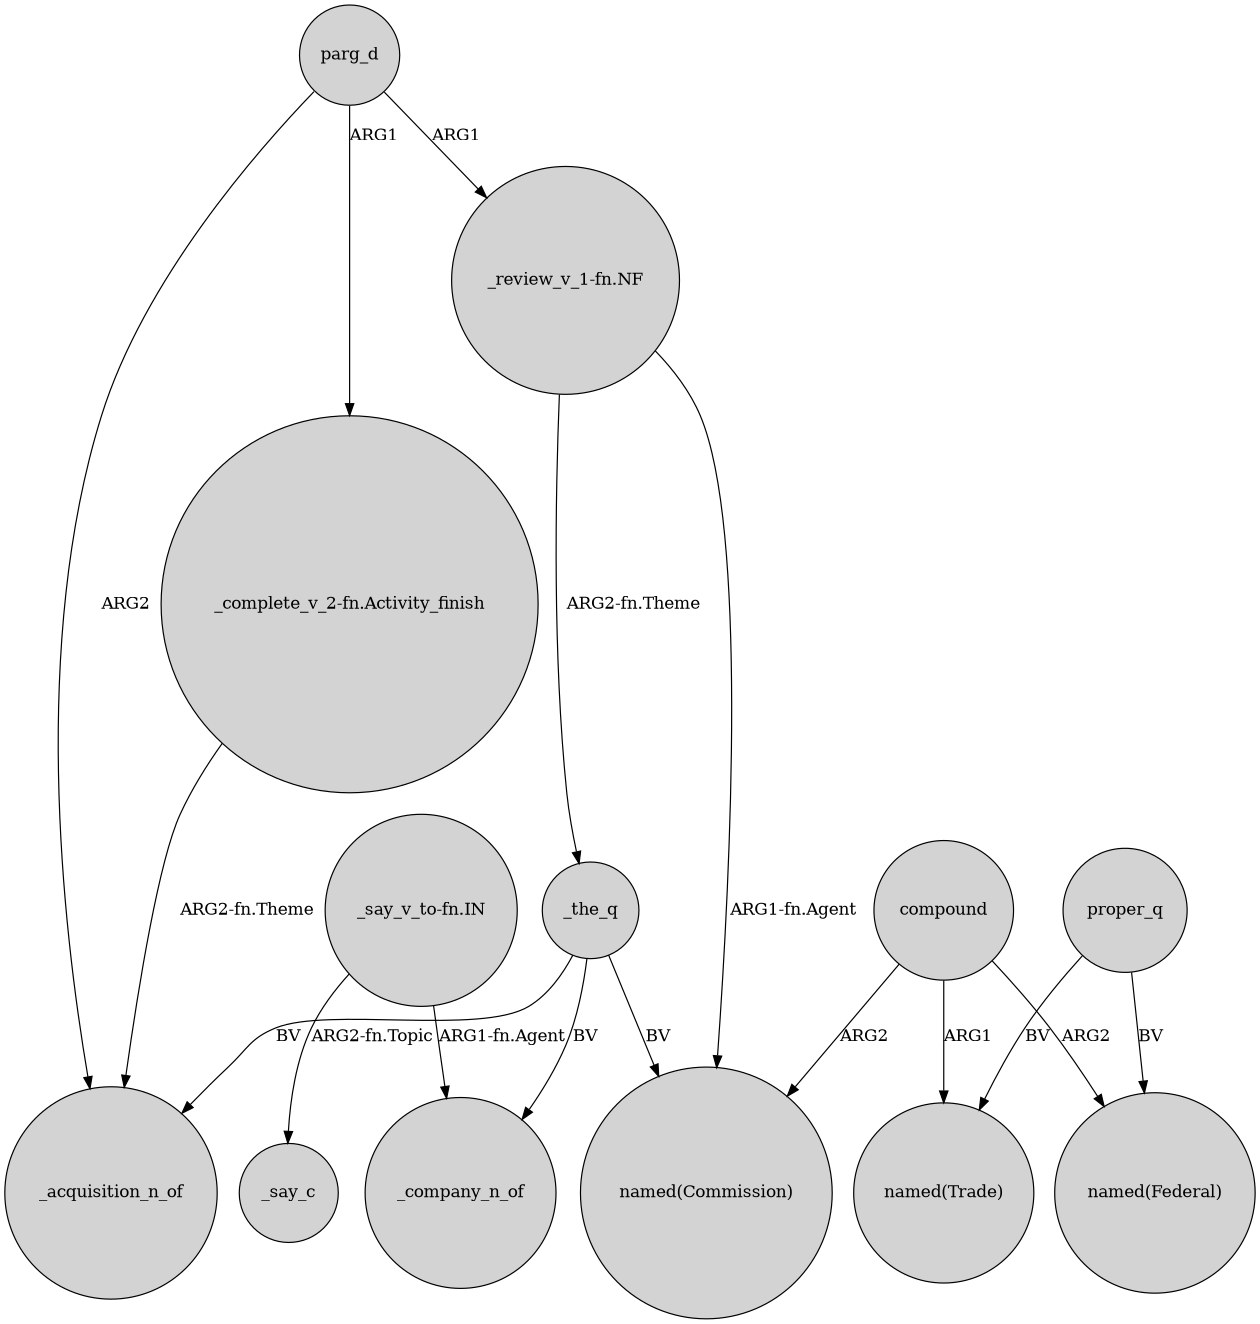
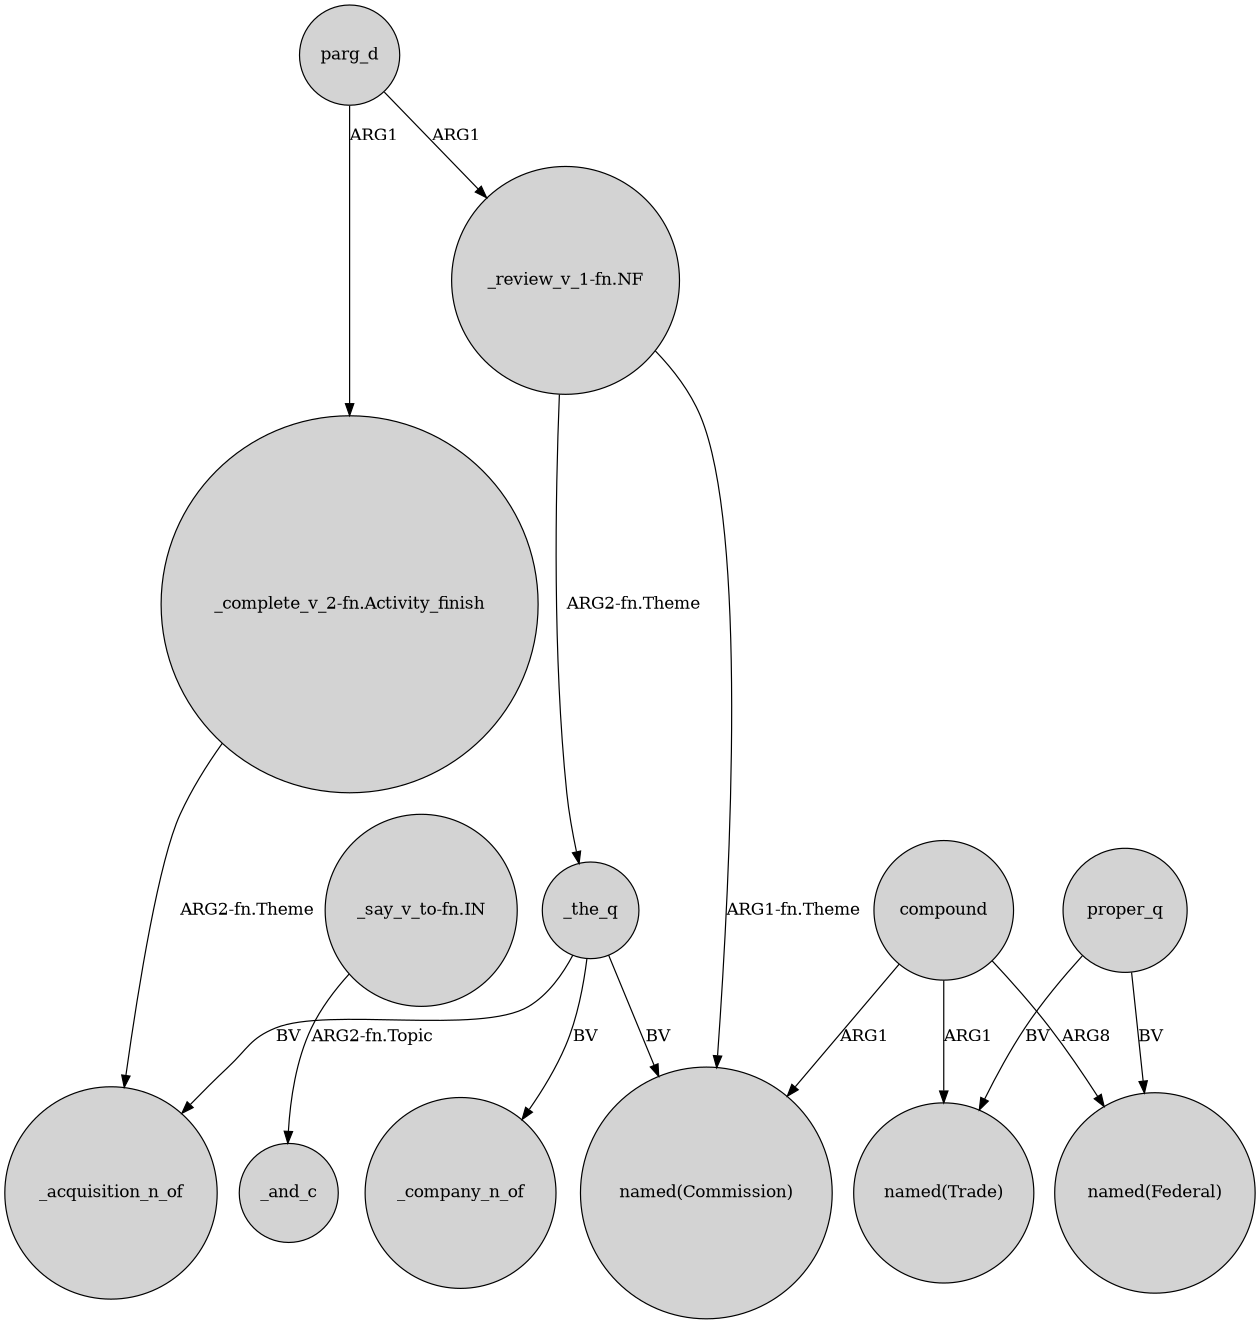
(72, 551) -> none
(793, 910) -> (793, 910)
(864, 1037) -> (864, 1037)
(1086, 1037) -> (1086, 1037)
(439, 1046) -> none
(289, 1193) -> (289, 1193)
